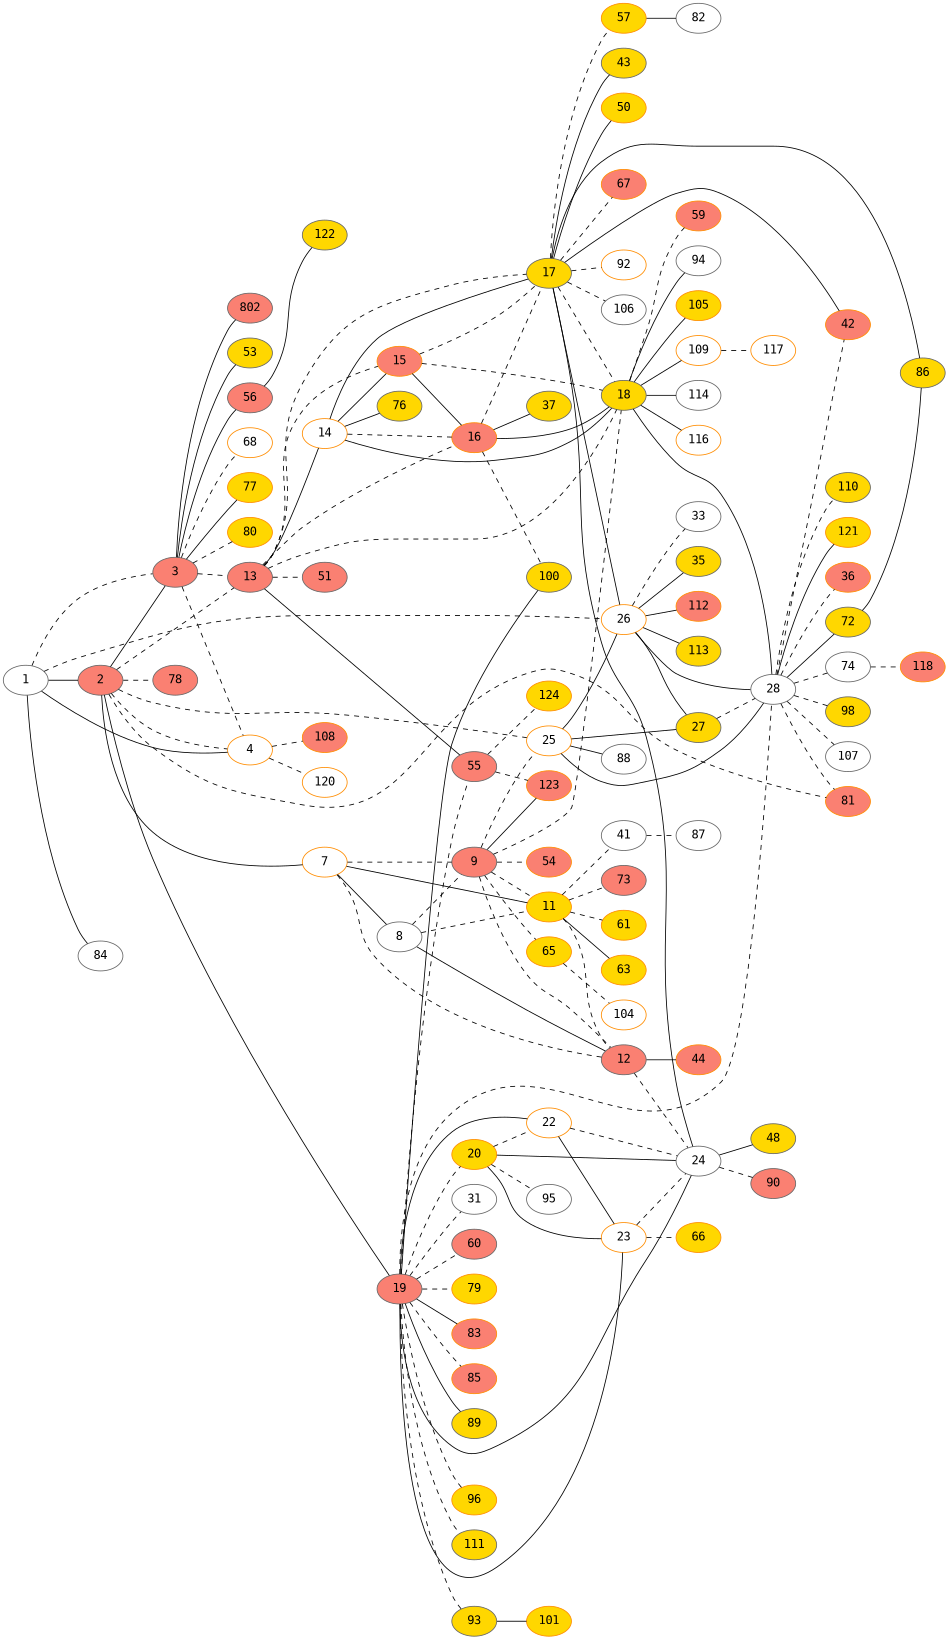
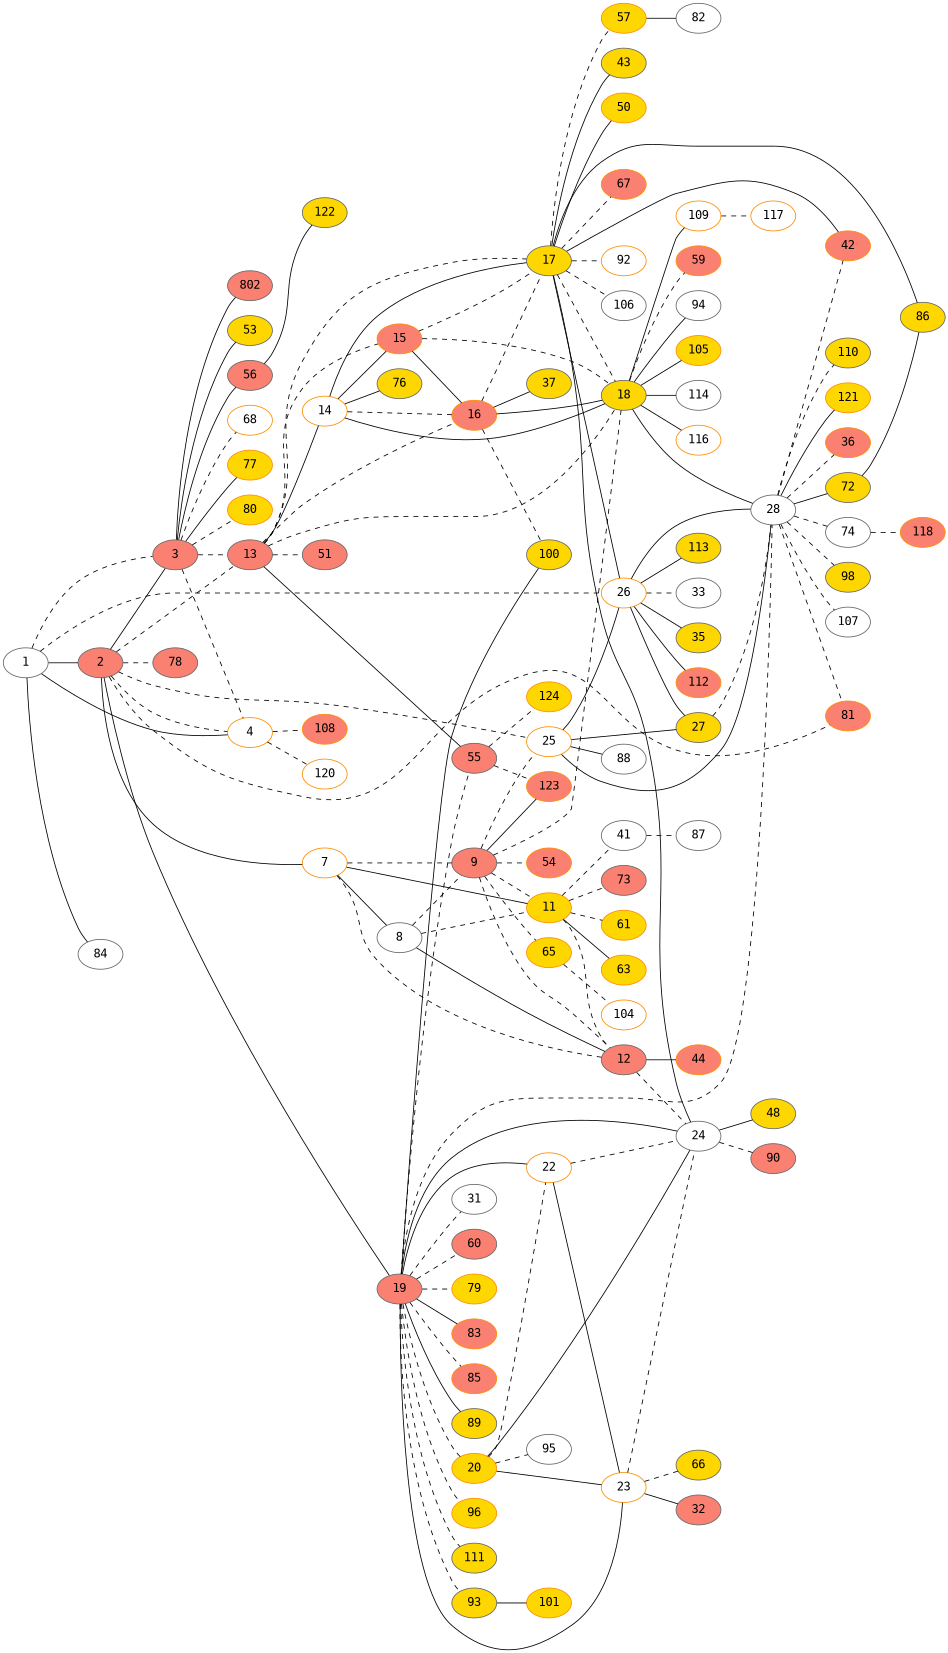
(698, 1238) -> (698, 1465)
none -> (698, 1510)
